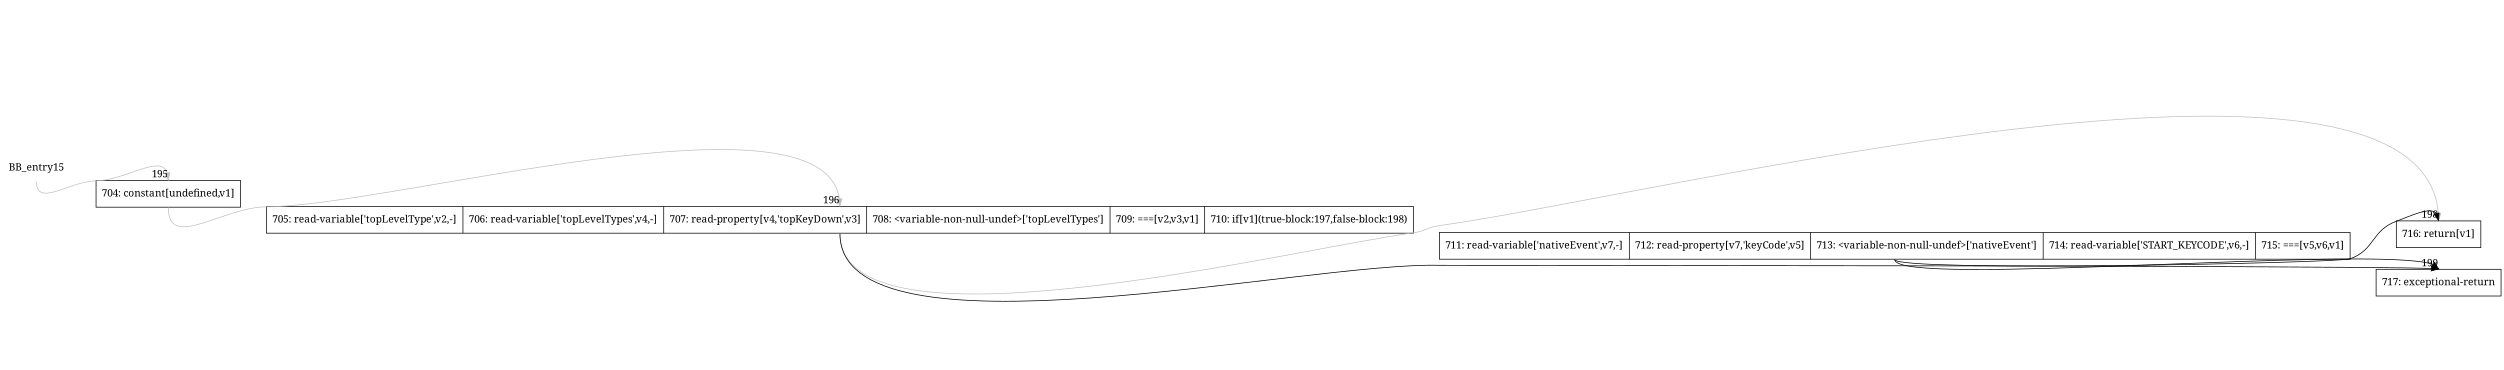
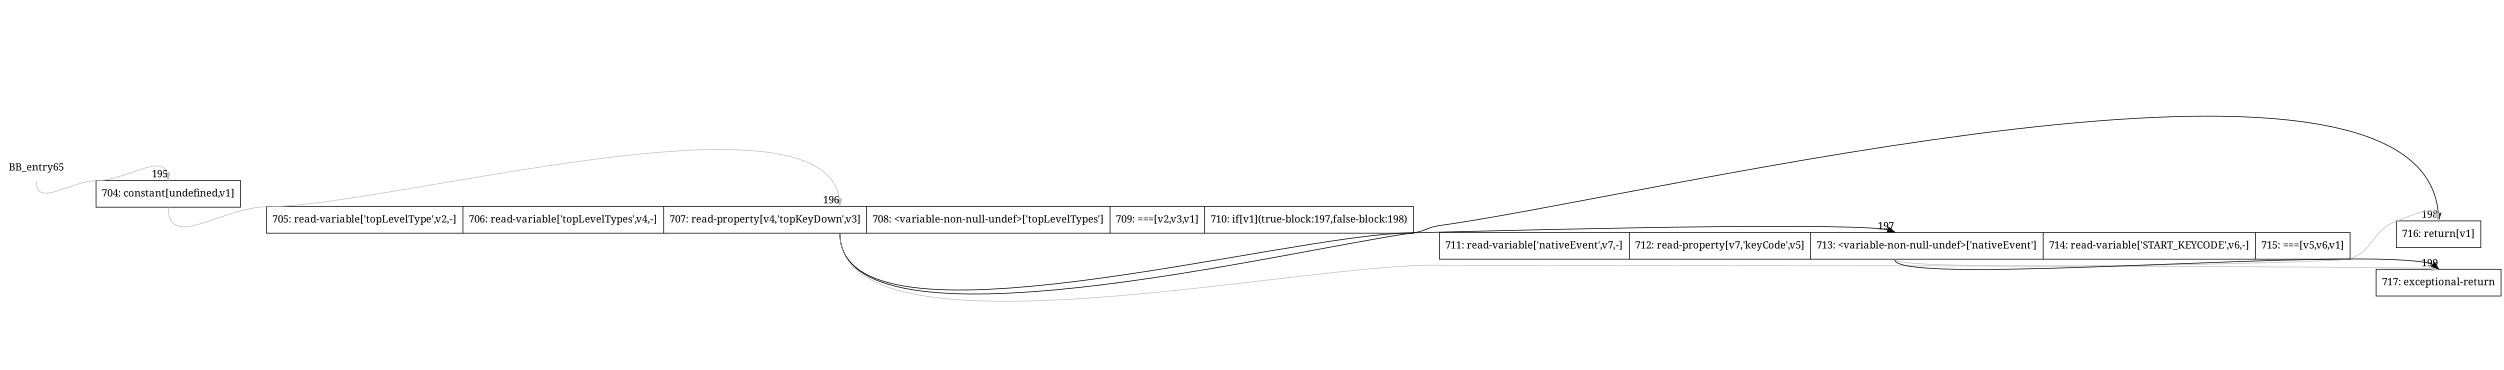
(36, 168) -> (36, 168)
(1643, 189) -> (1643, 189)
none -> (1350, 238)
(1621, 265) -> (1621, 265)
(2174, 265) -> (2174, 265)
